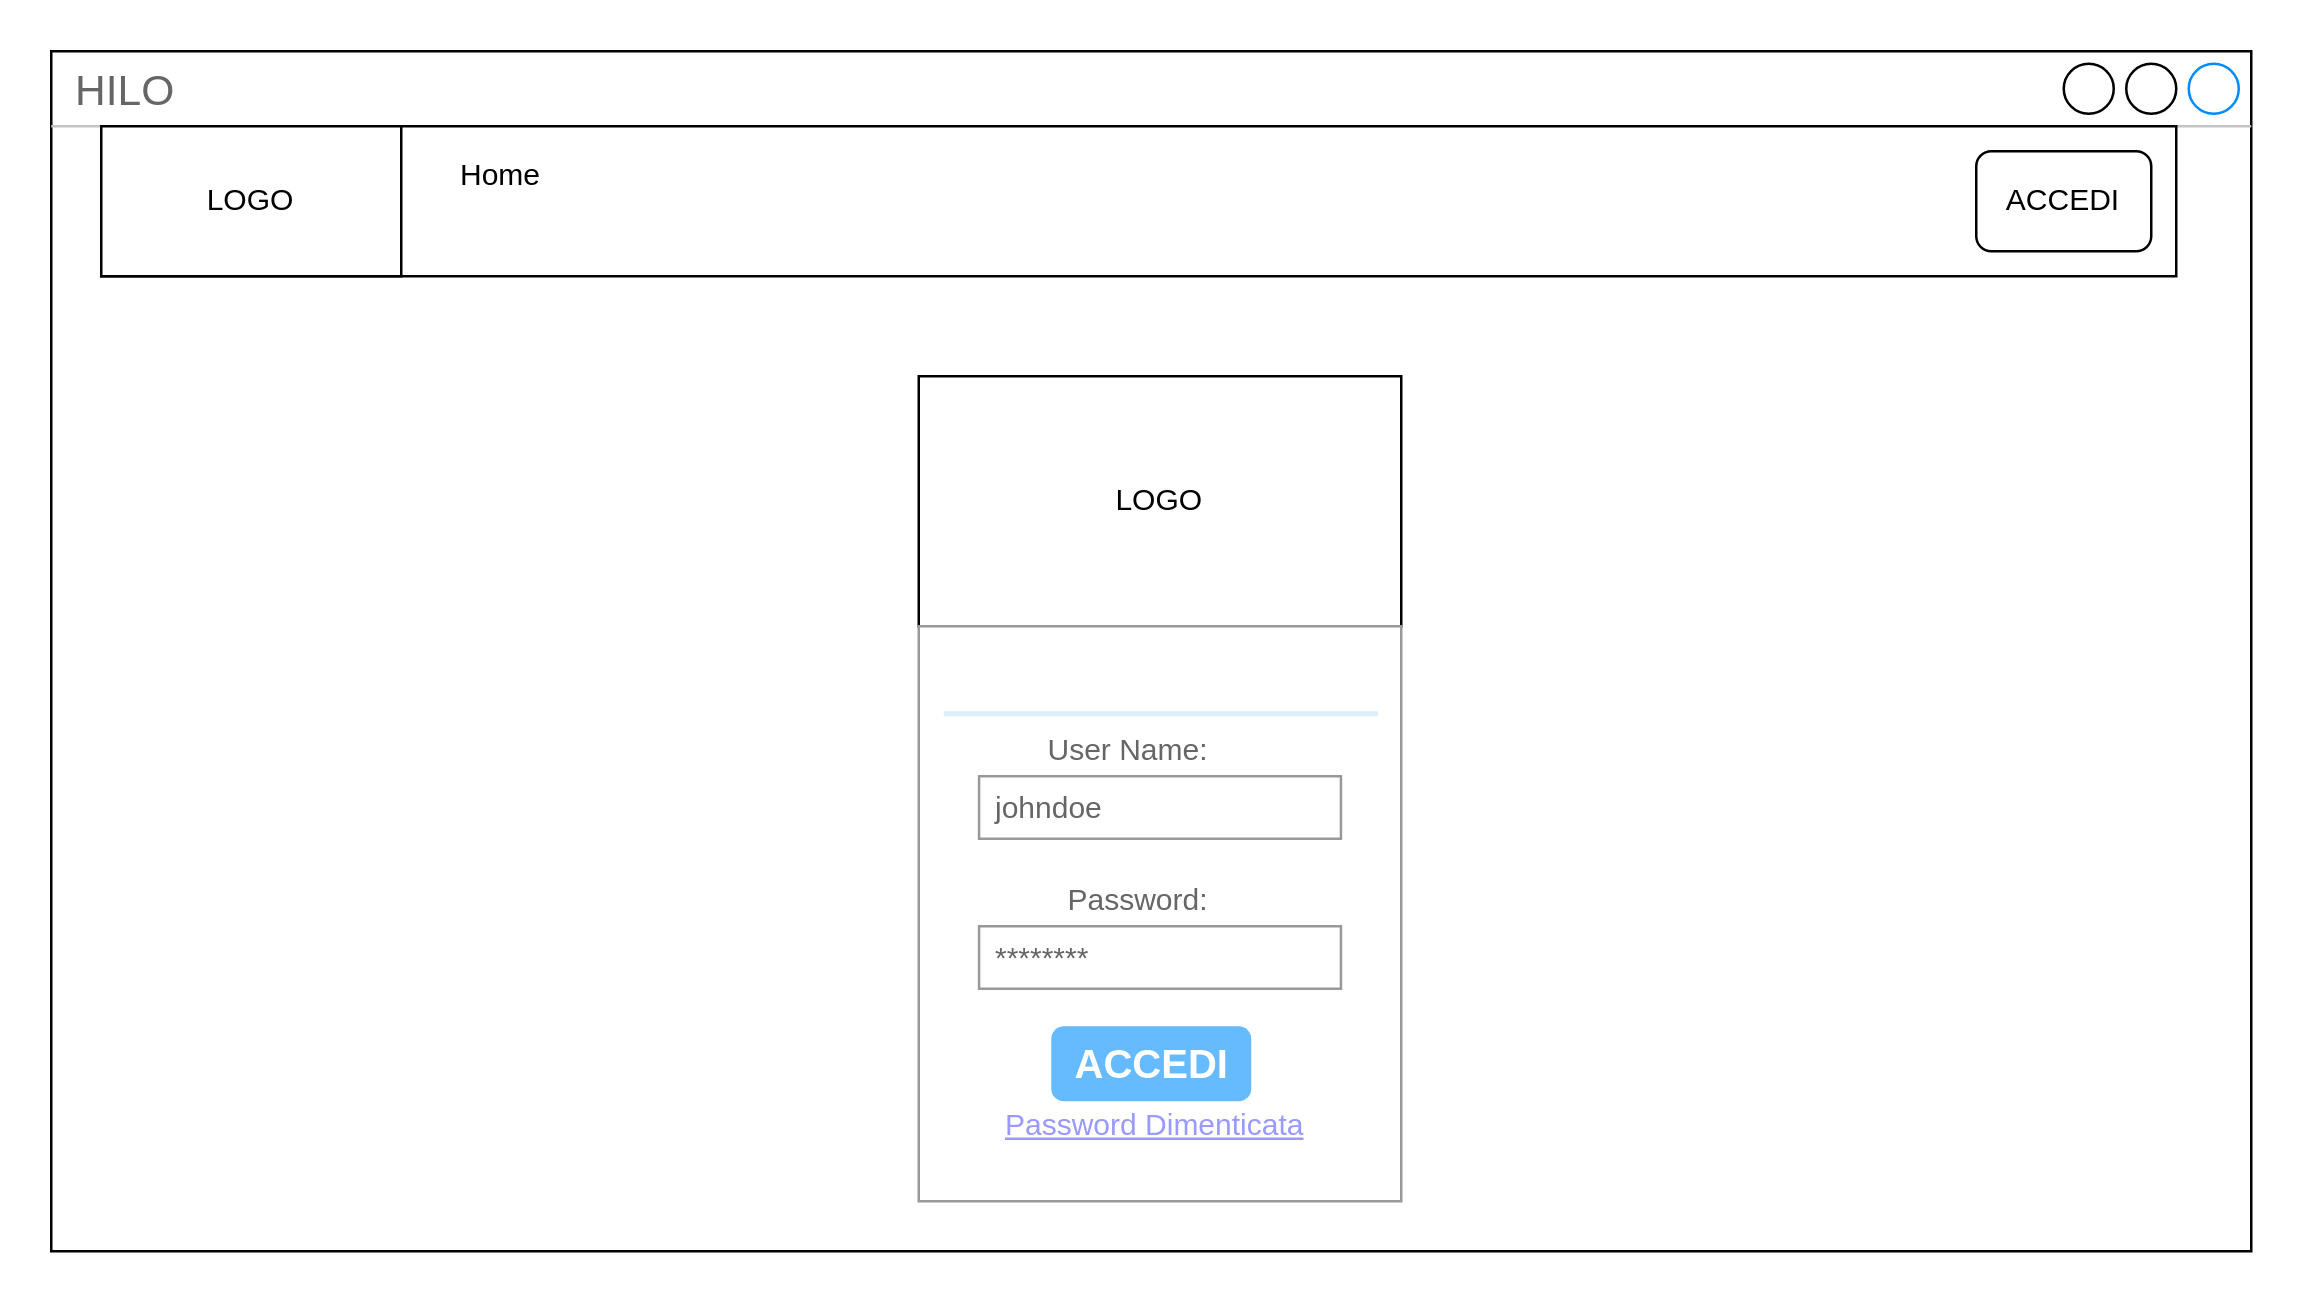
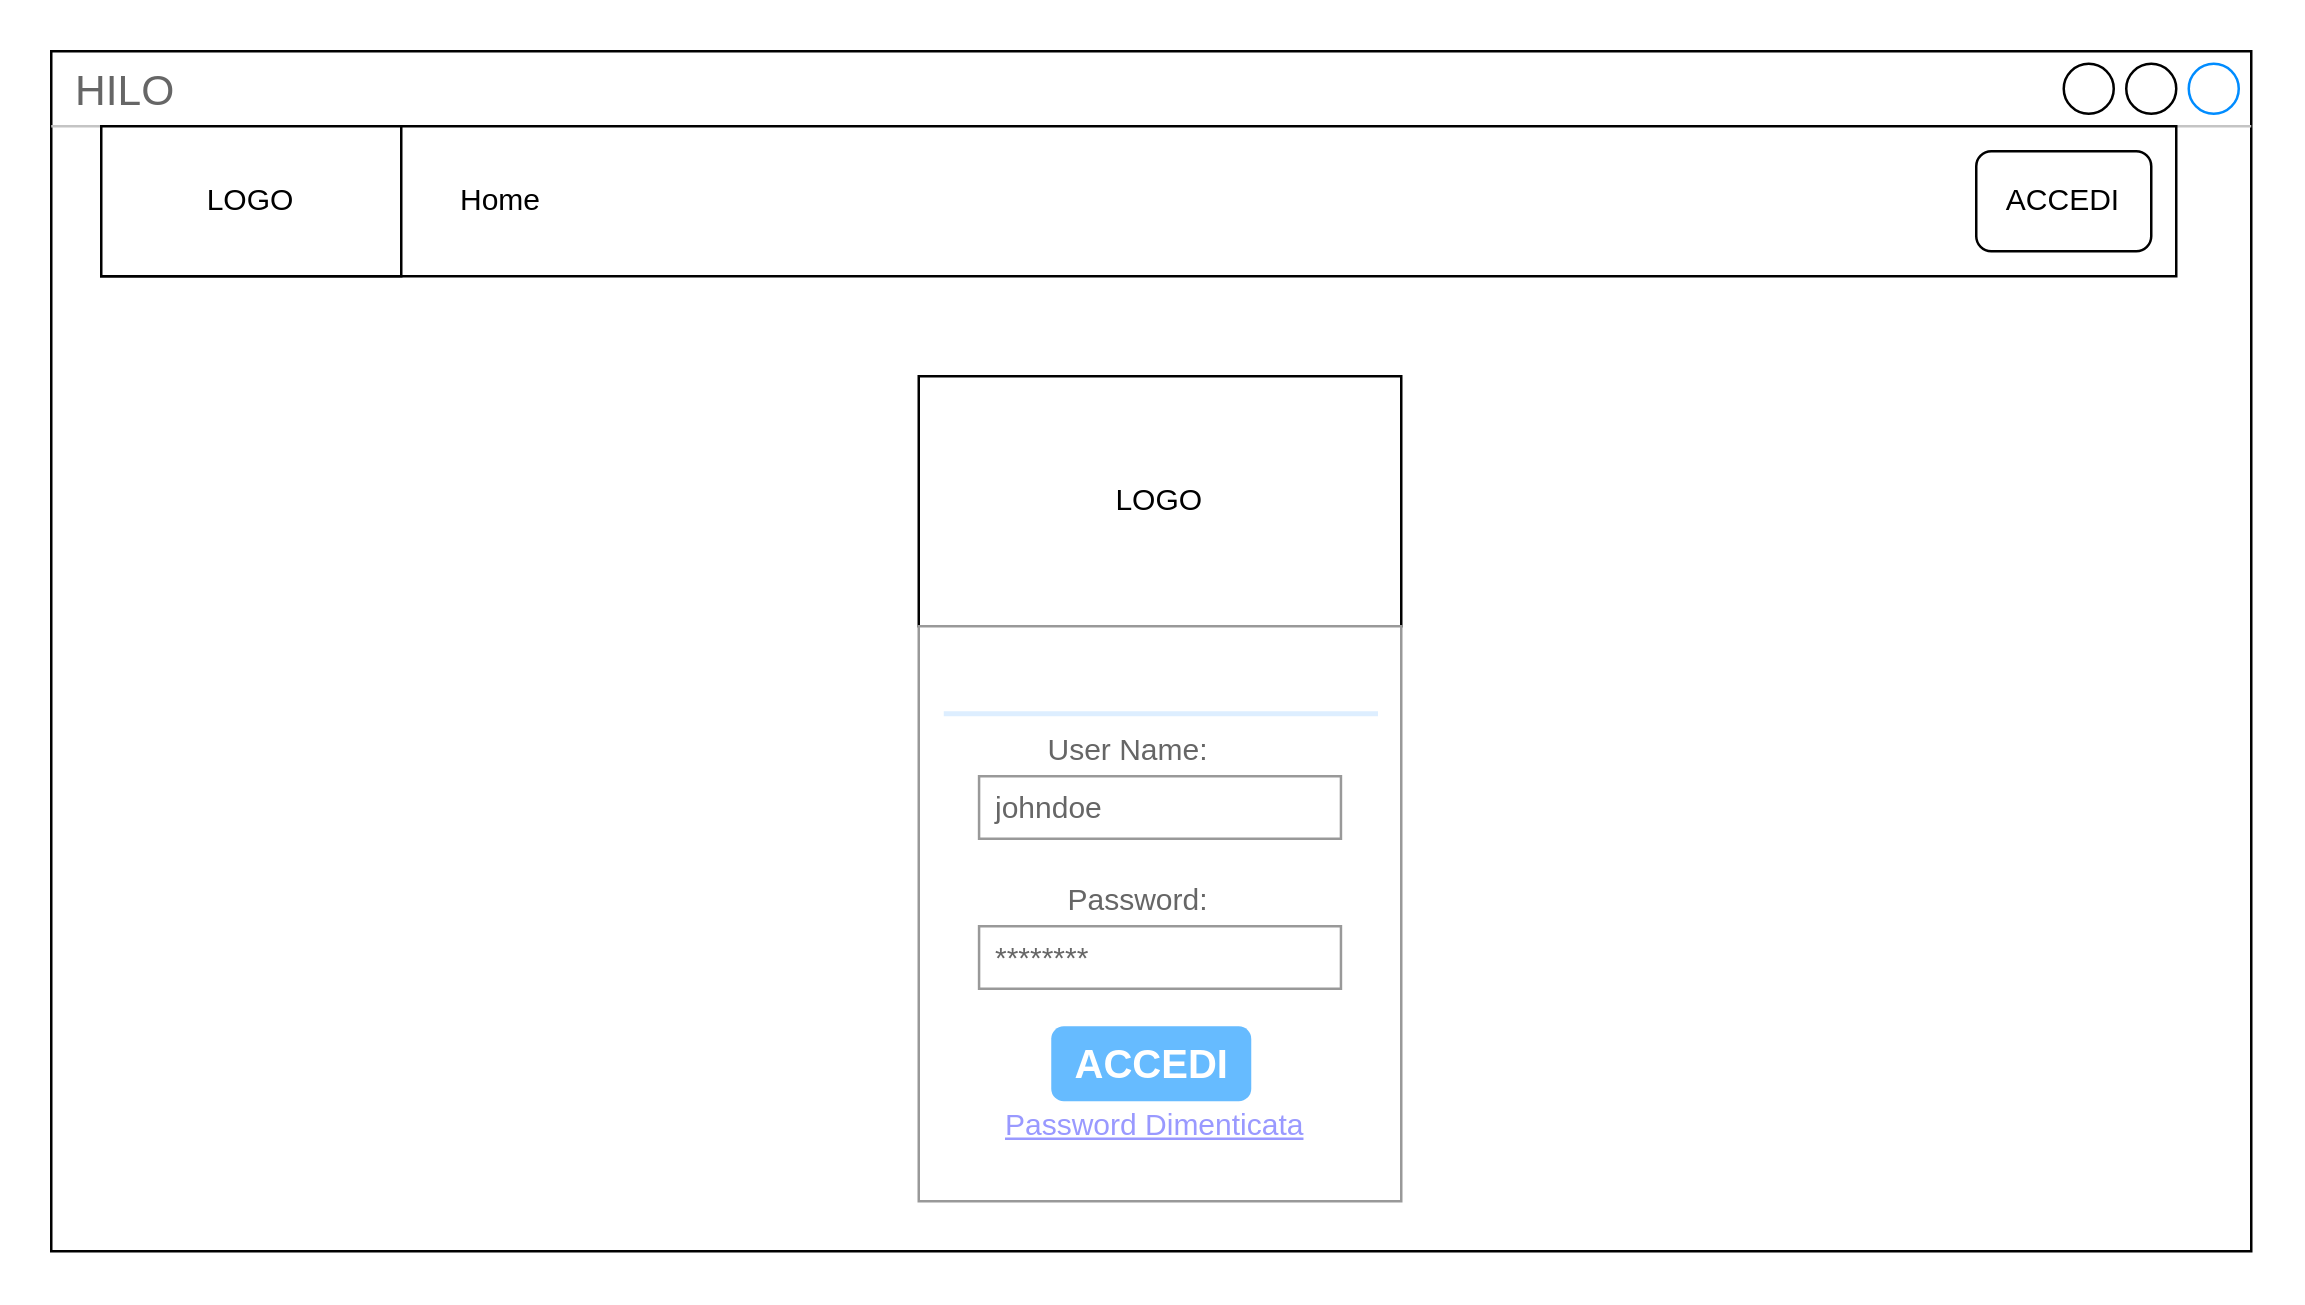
(501, 176) -> (501, 201)
